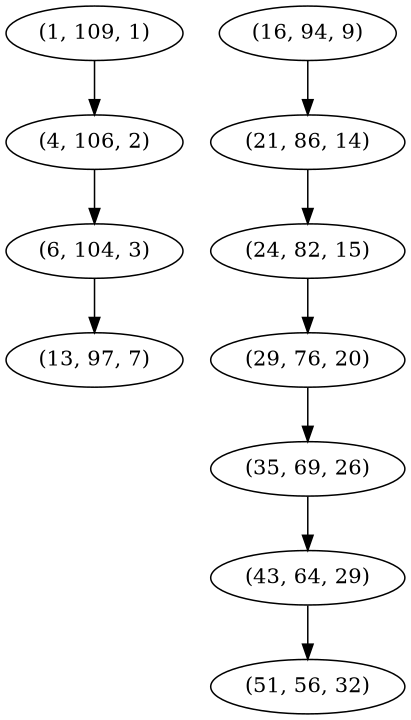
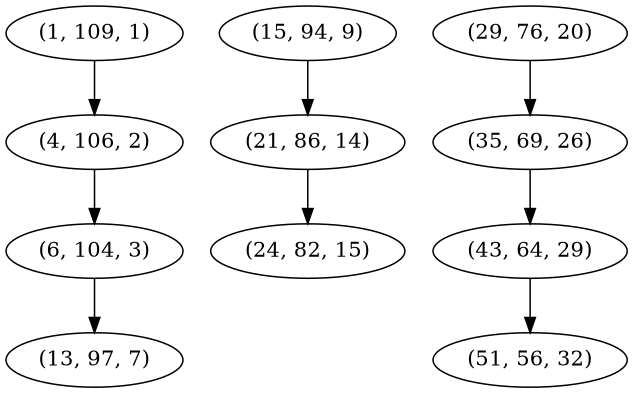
(308, 33) -> (308, 33)
(308, 298) -> none
